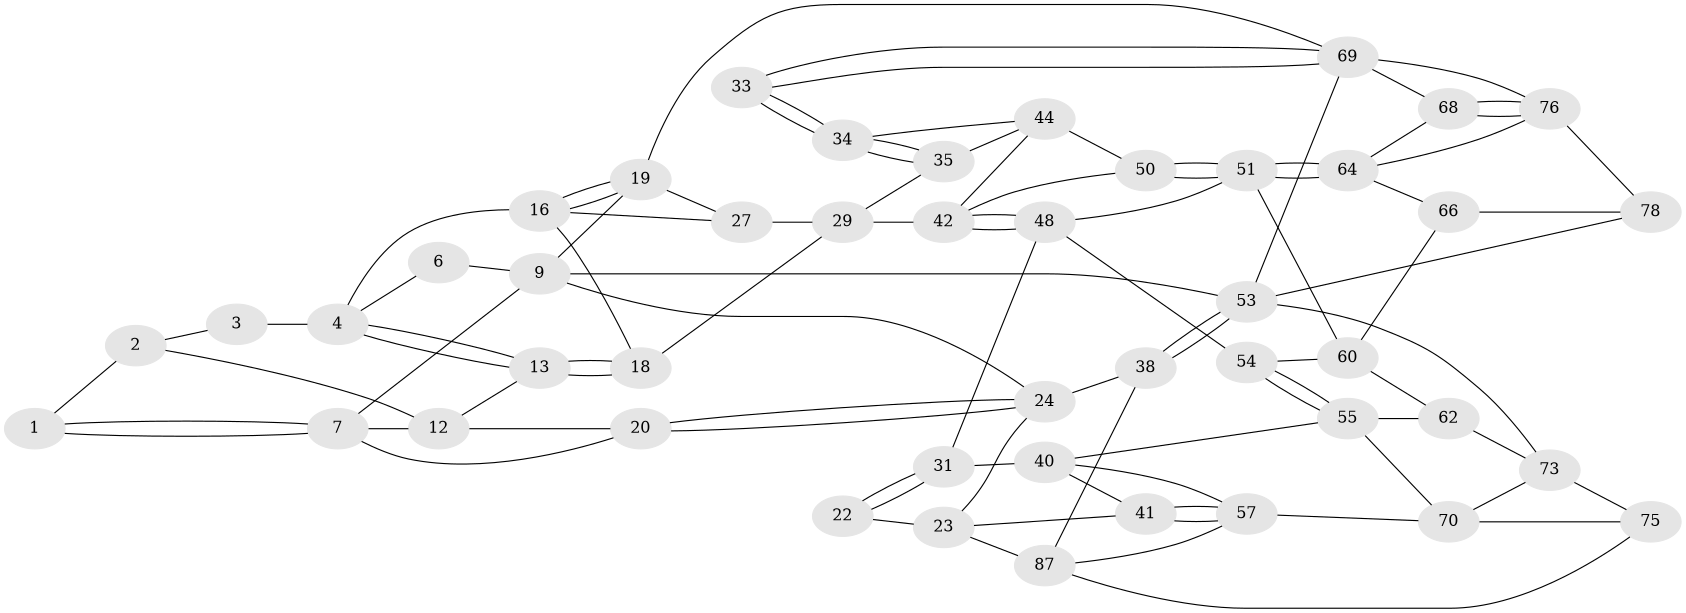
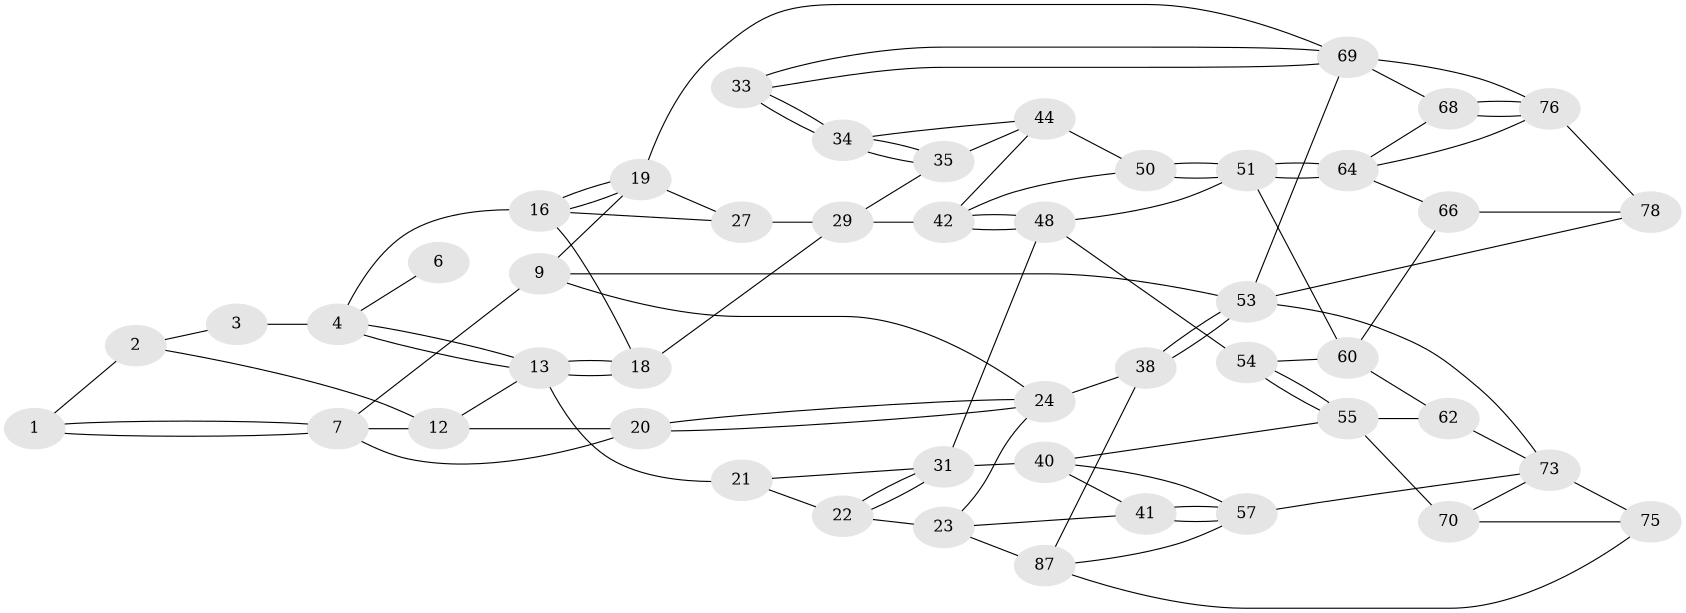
(489, 268) -> none
none -> (742, 480)
(1348, 518) -> (1398, 491)
